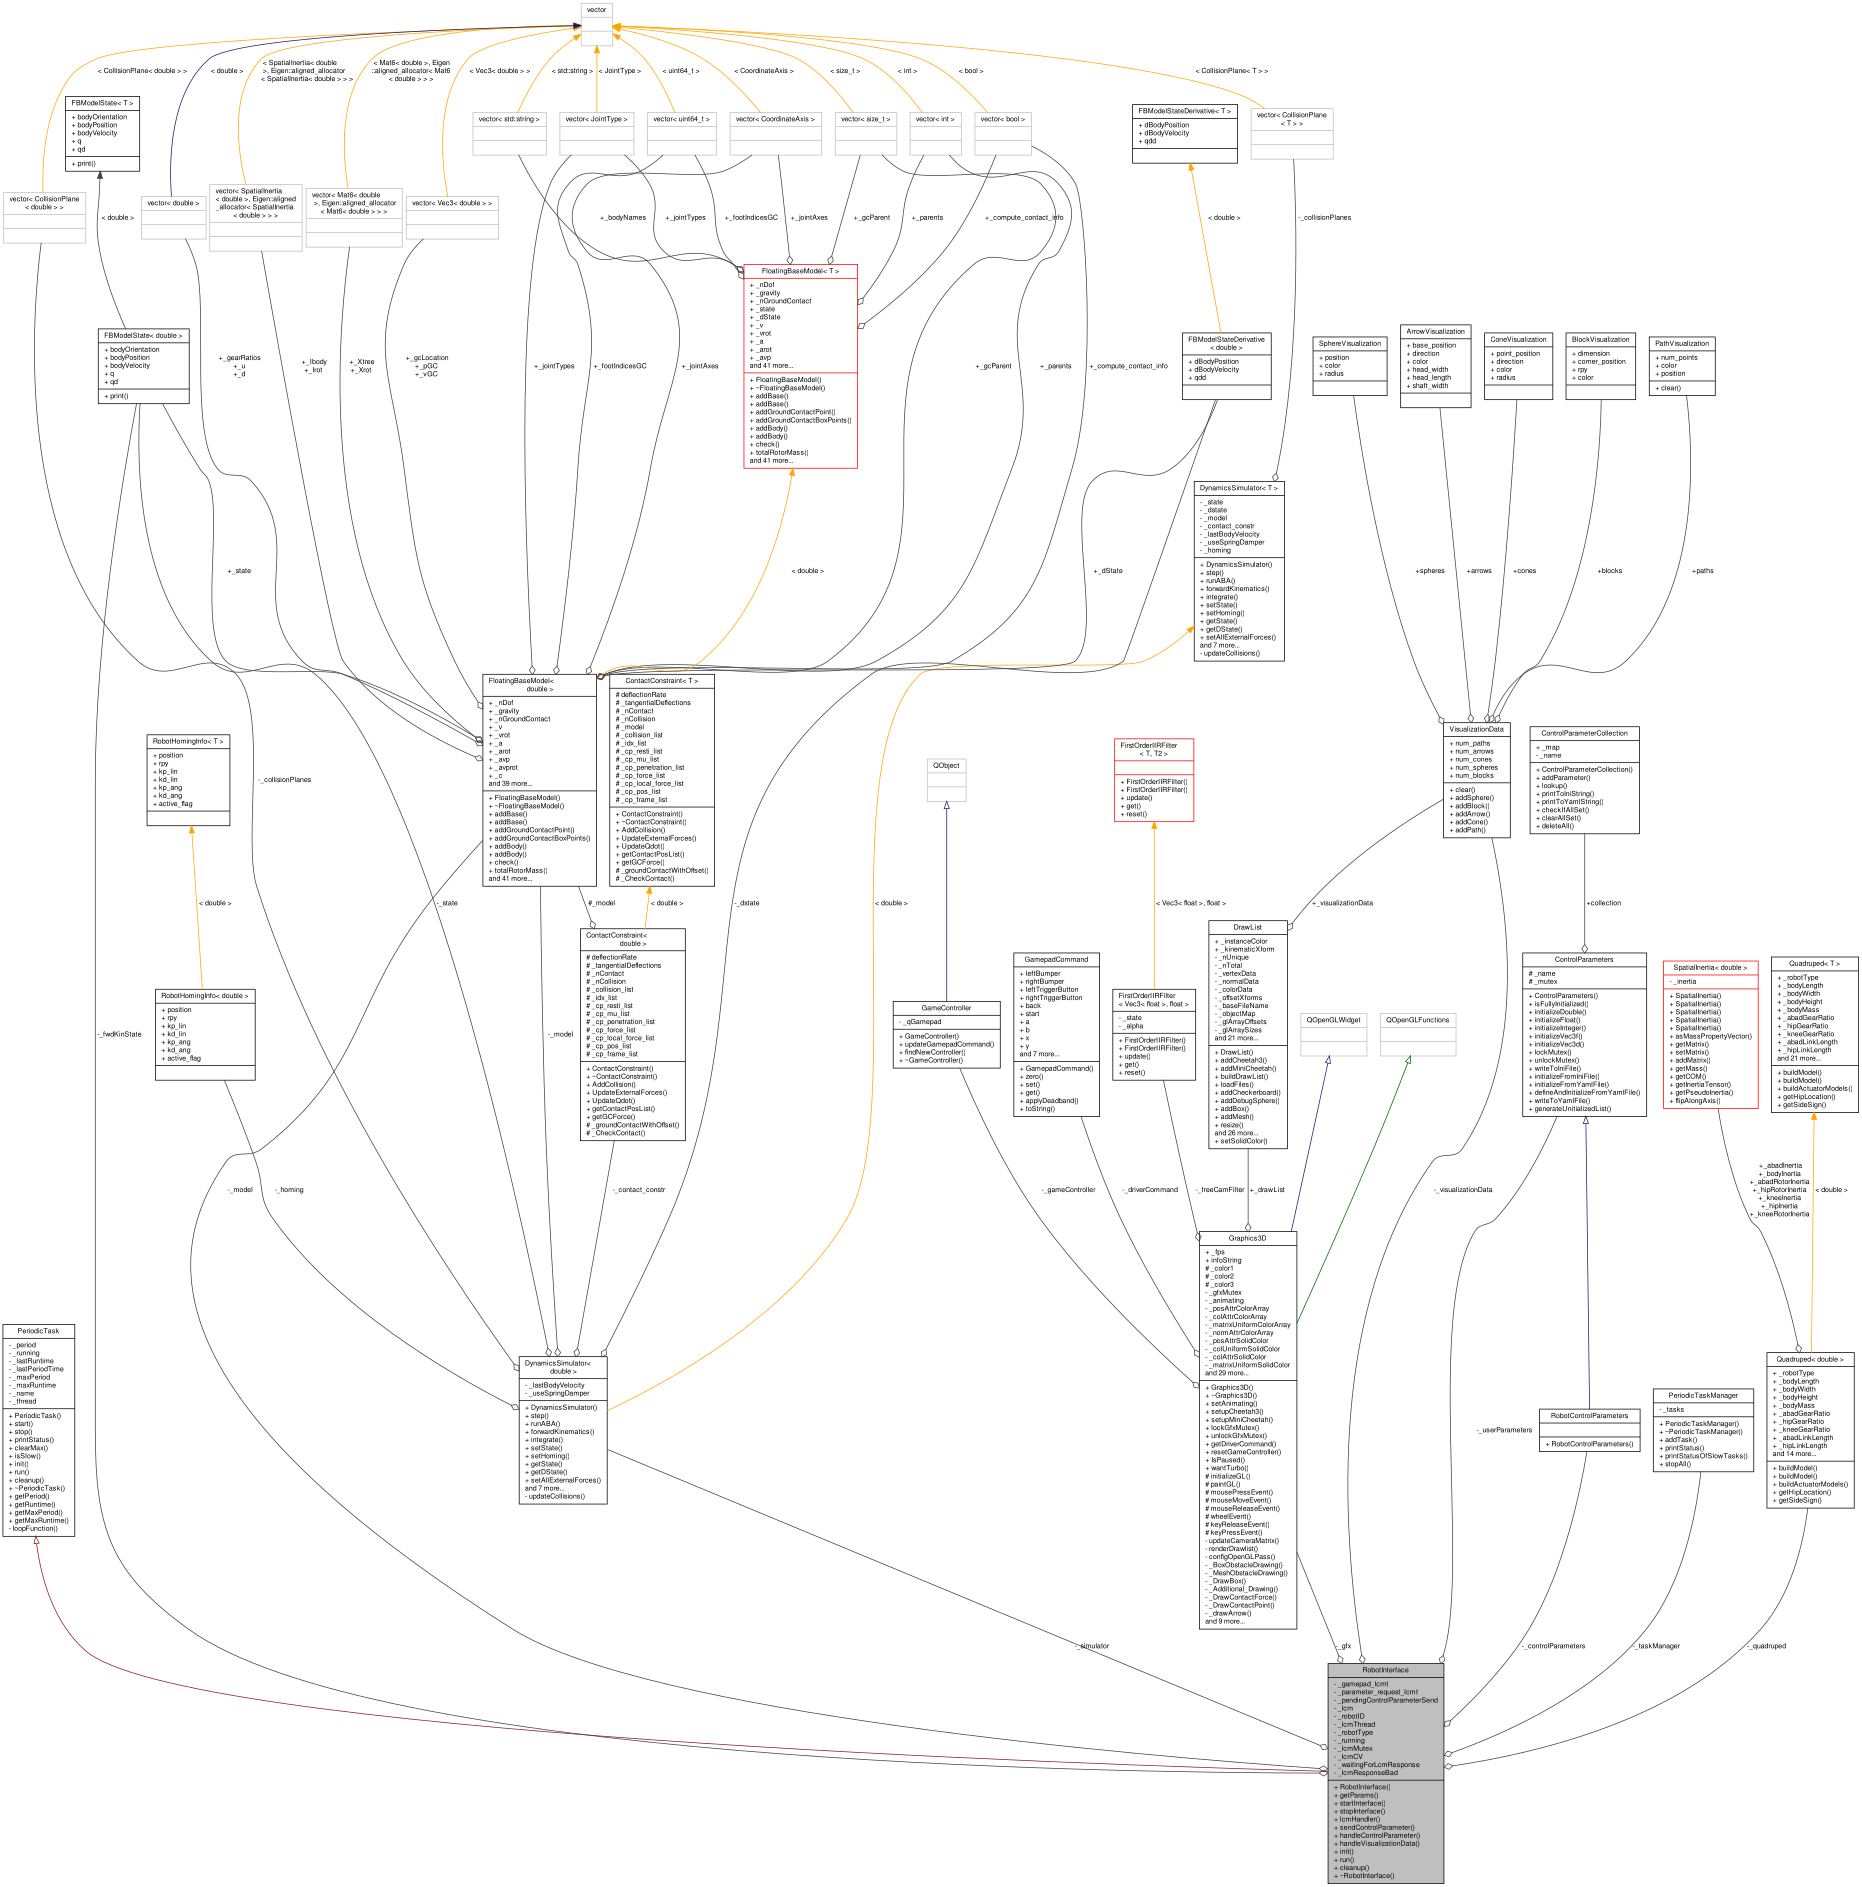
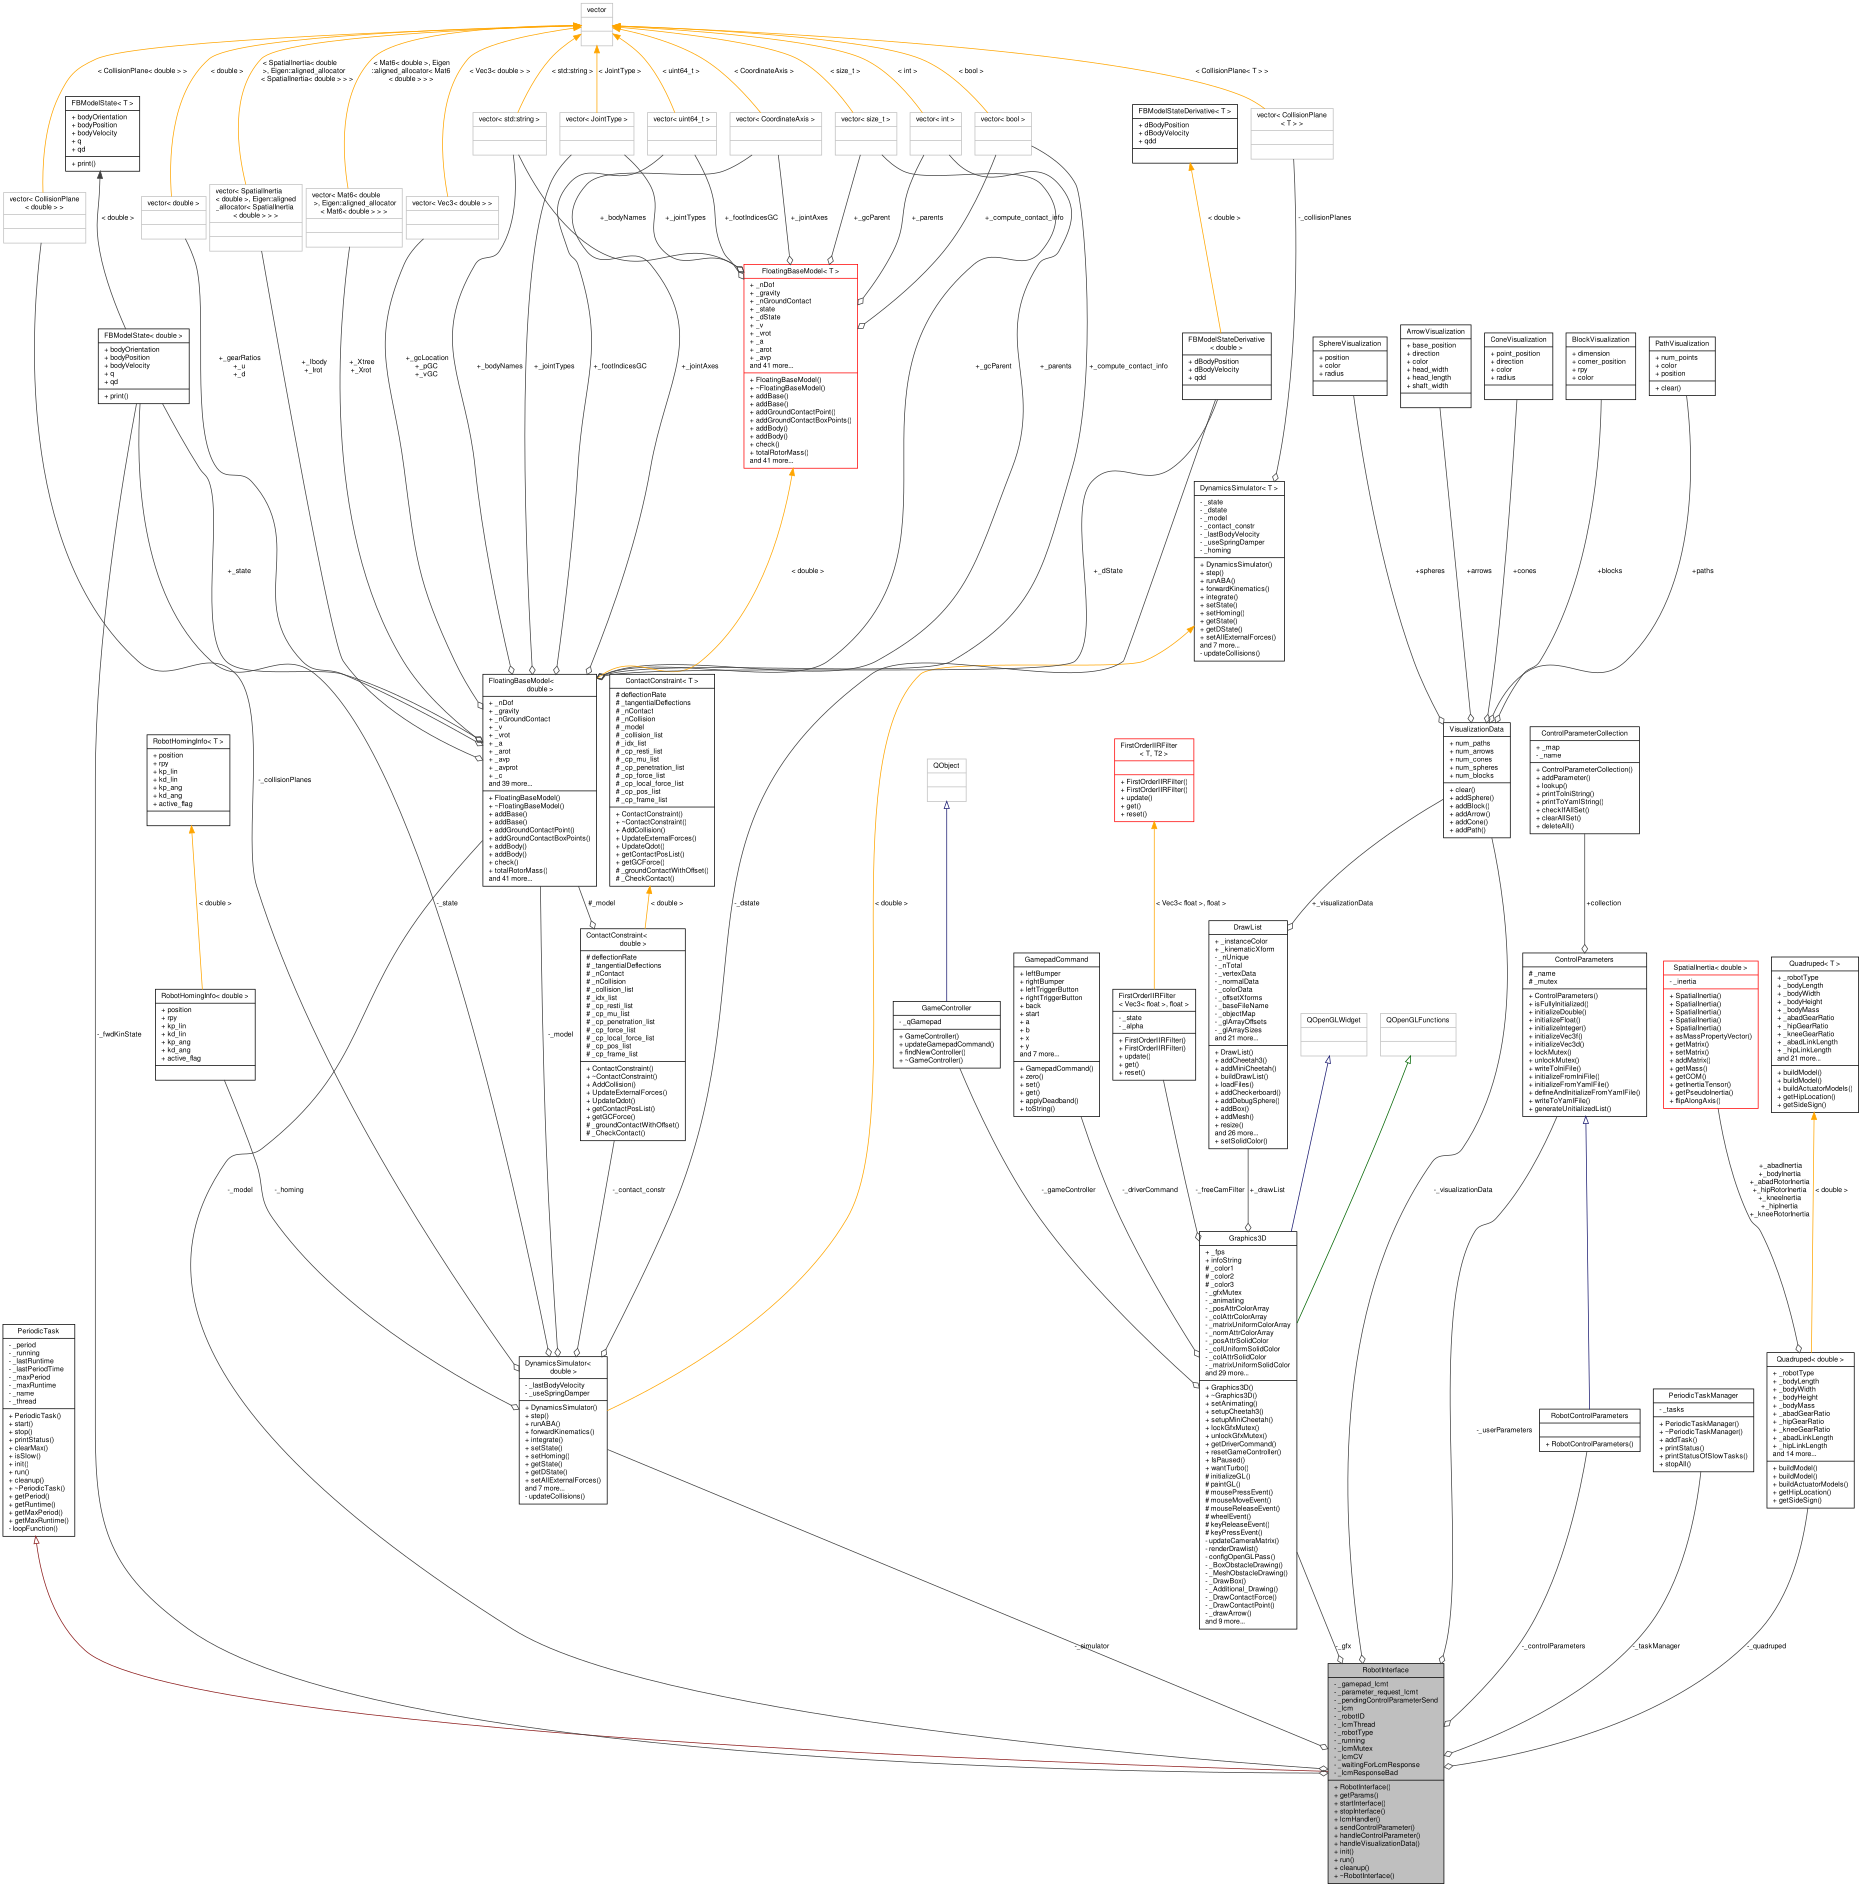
(265, 44) -> (265, 44)
none -> (463, 401)
